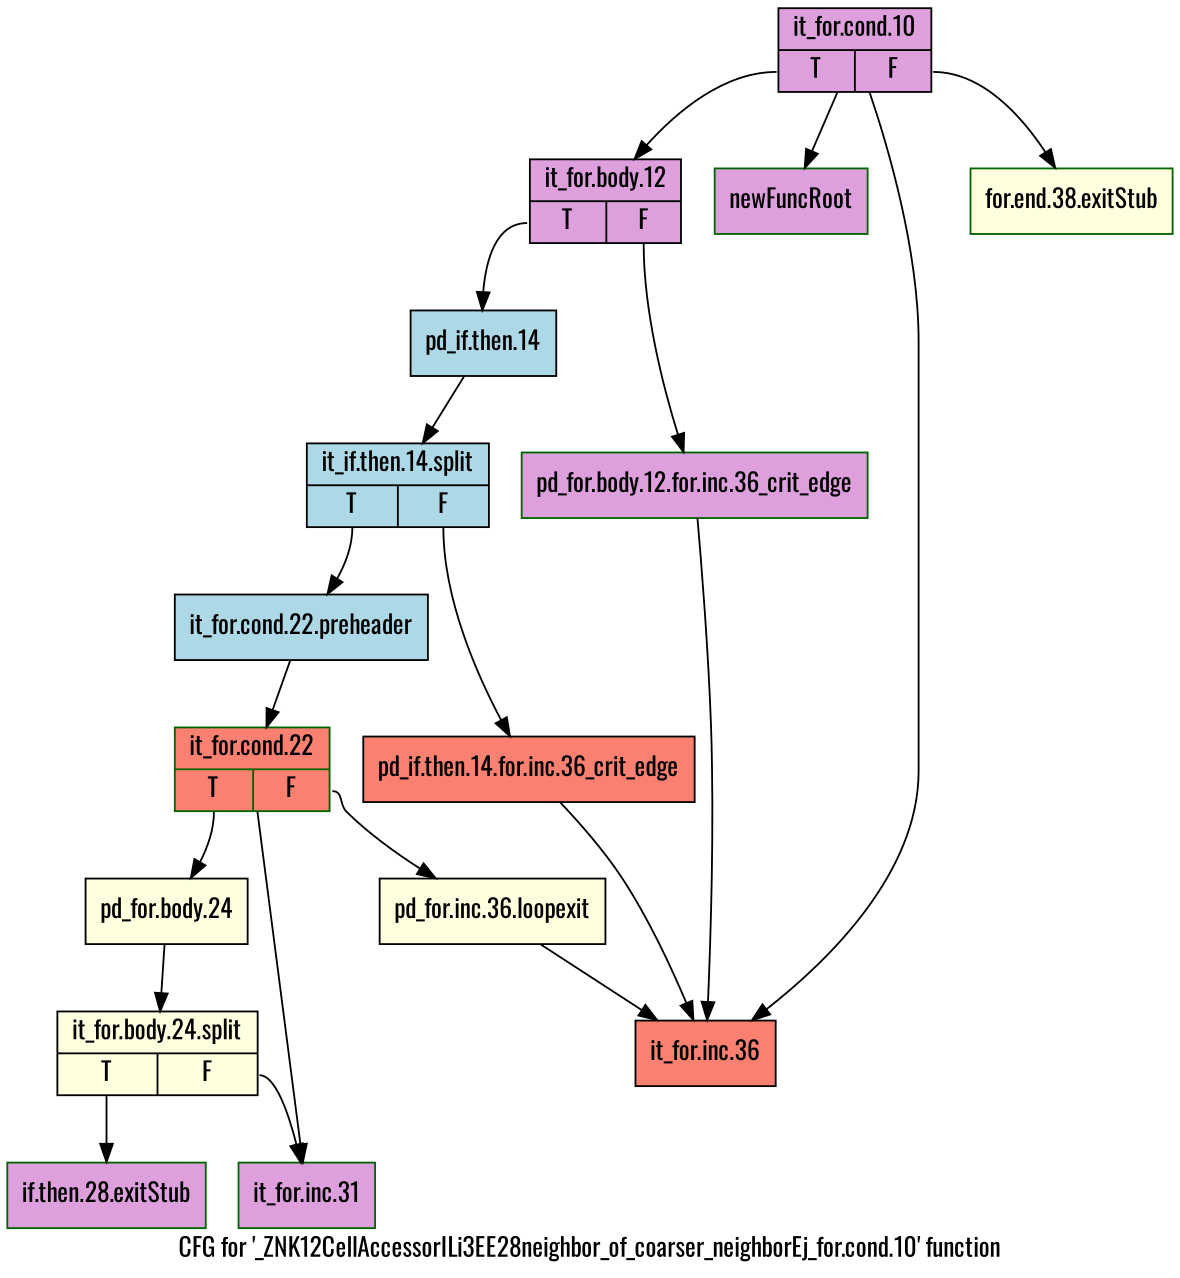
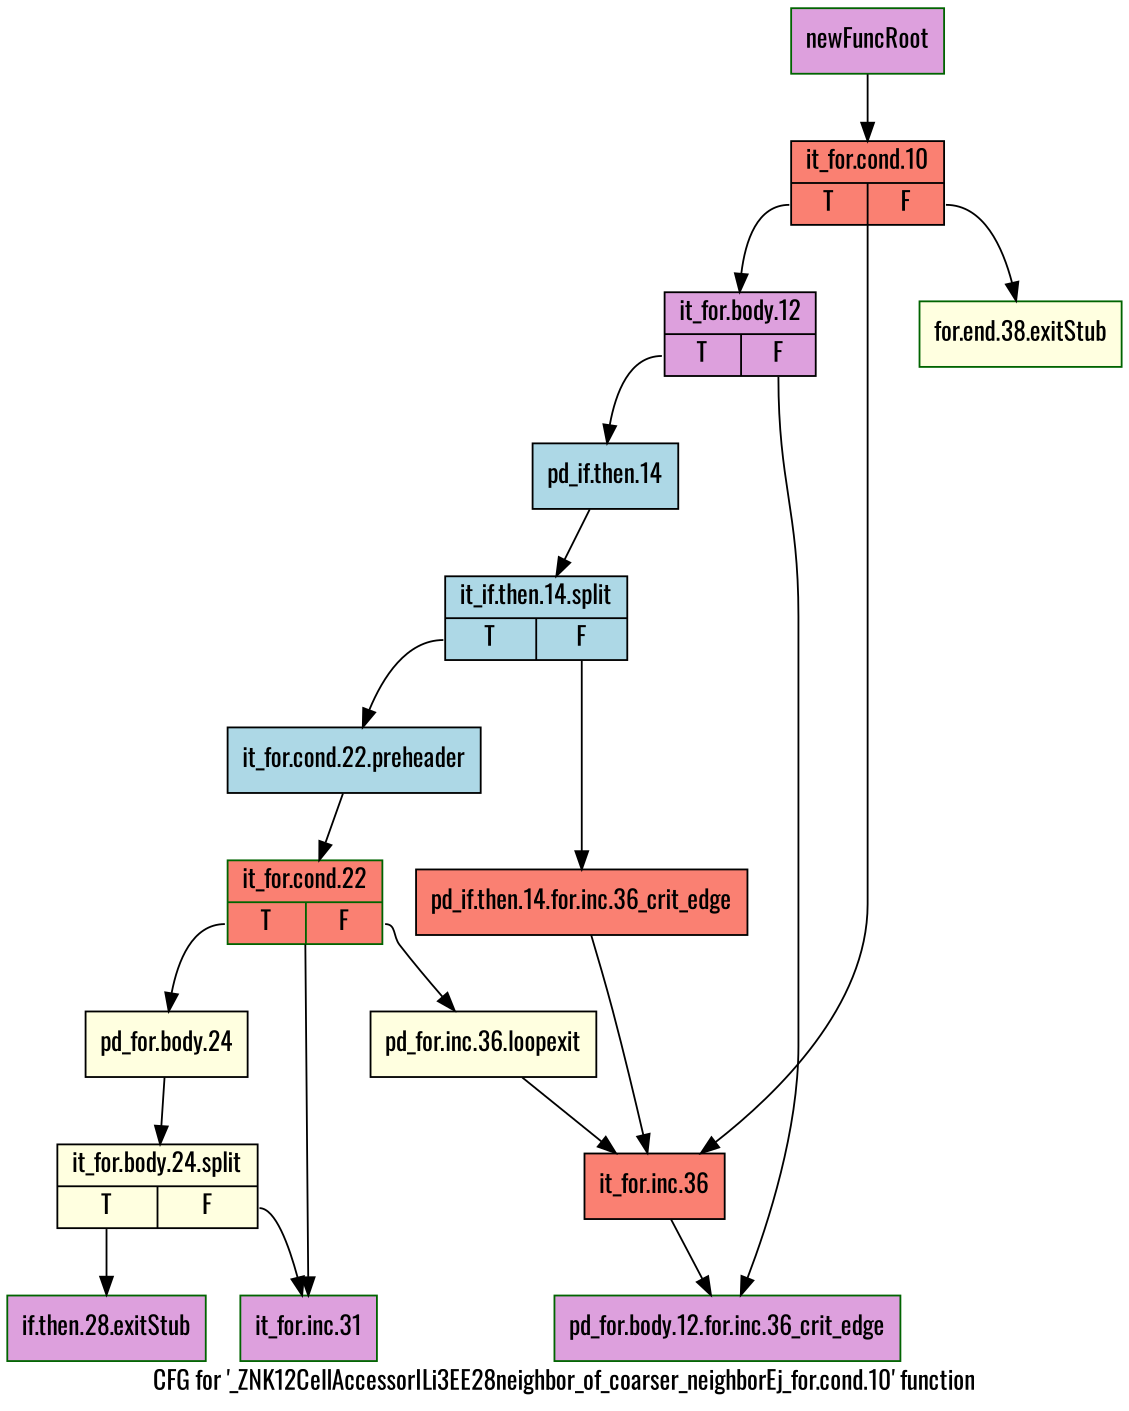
(855, 50) -> (868, 183)
(825, 121) -> (868, 98)
(712, 759) -> (687, 1249)
